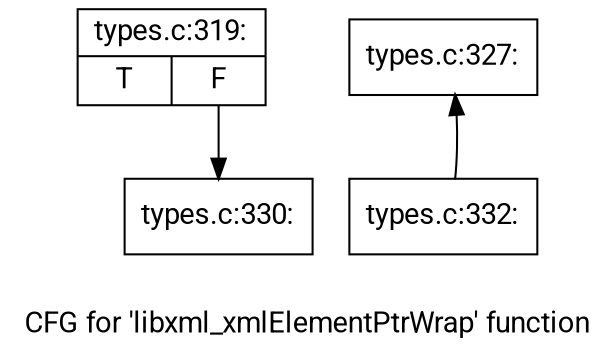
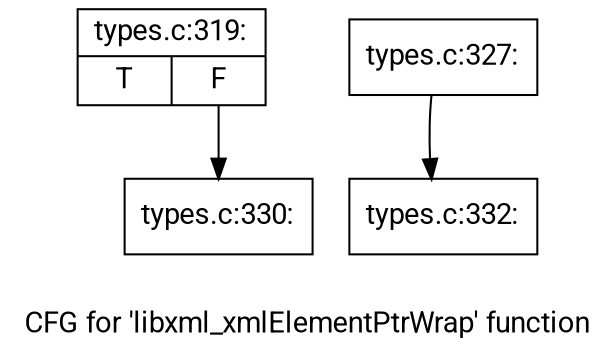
(457, 147) -> (430, 127)
